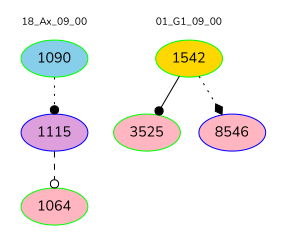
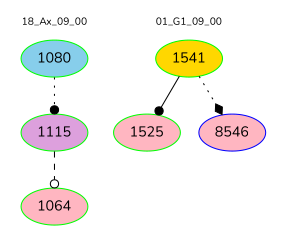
(54, 59) -> (54, 59)
(189, 59) -> (189, 59)
(54, 133) -> (54, 133)
(147, 133) -> (147, 133)
